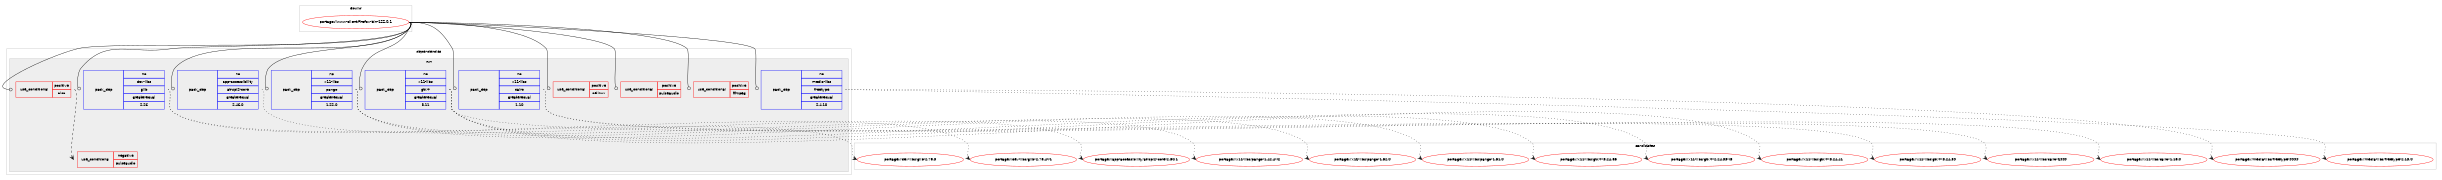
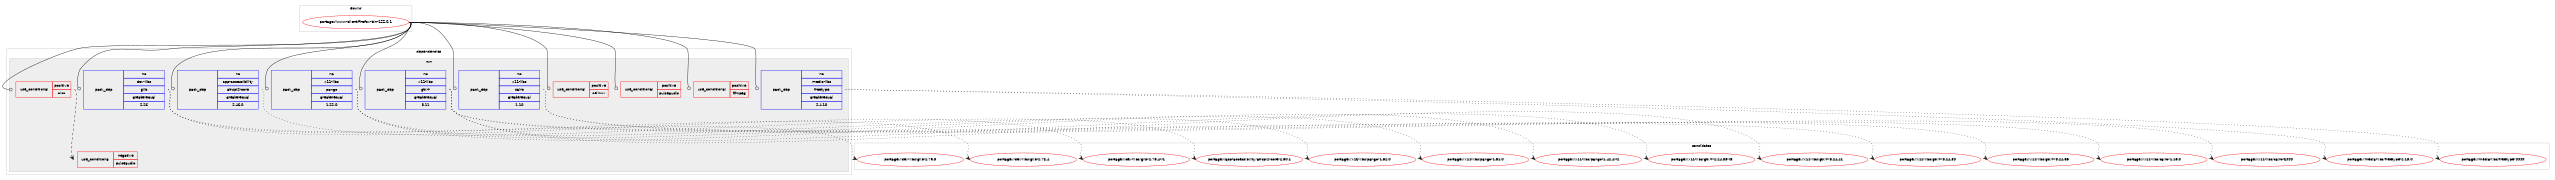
none -> (1023, 160)
